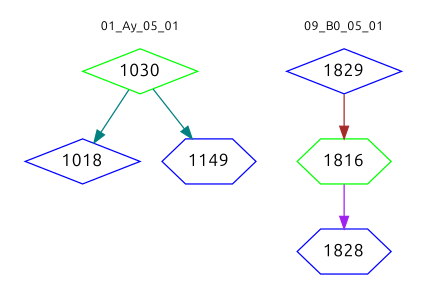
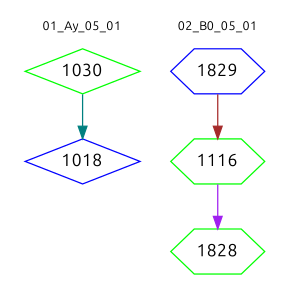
(344, 27) -> (218, 27)
(344, 71) -> (218, 71)
(209, 161) -> none
(344, 161) -> (218, 161)
(344, 252) -> (218, 252)
